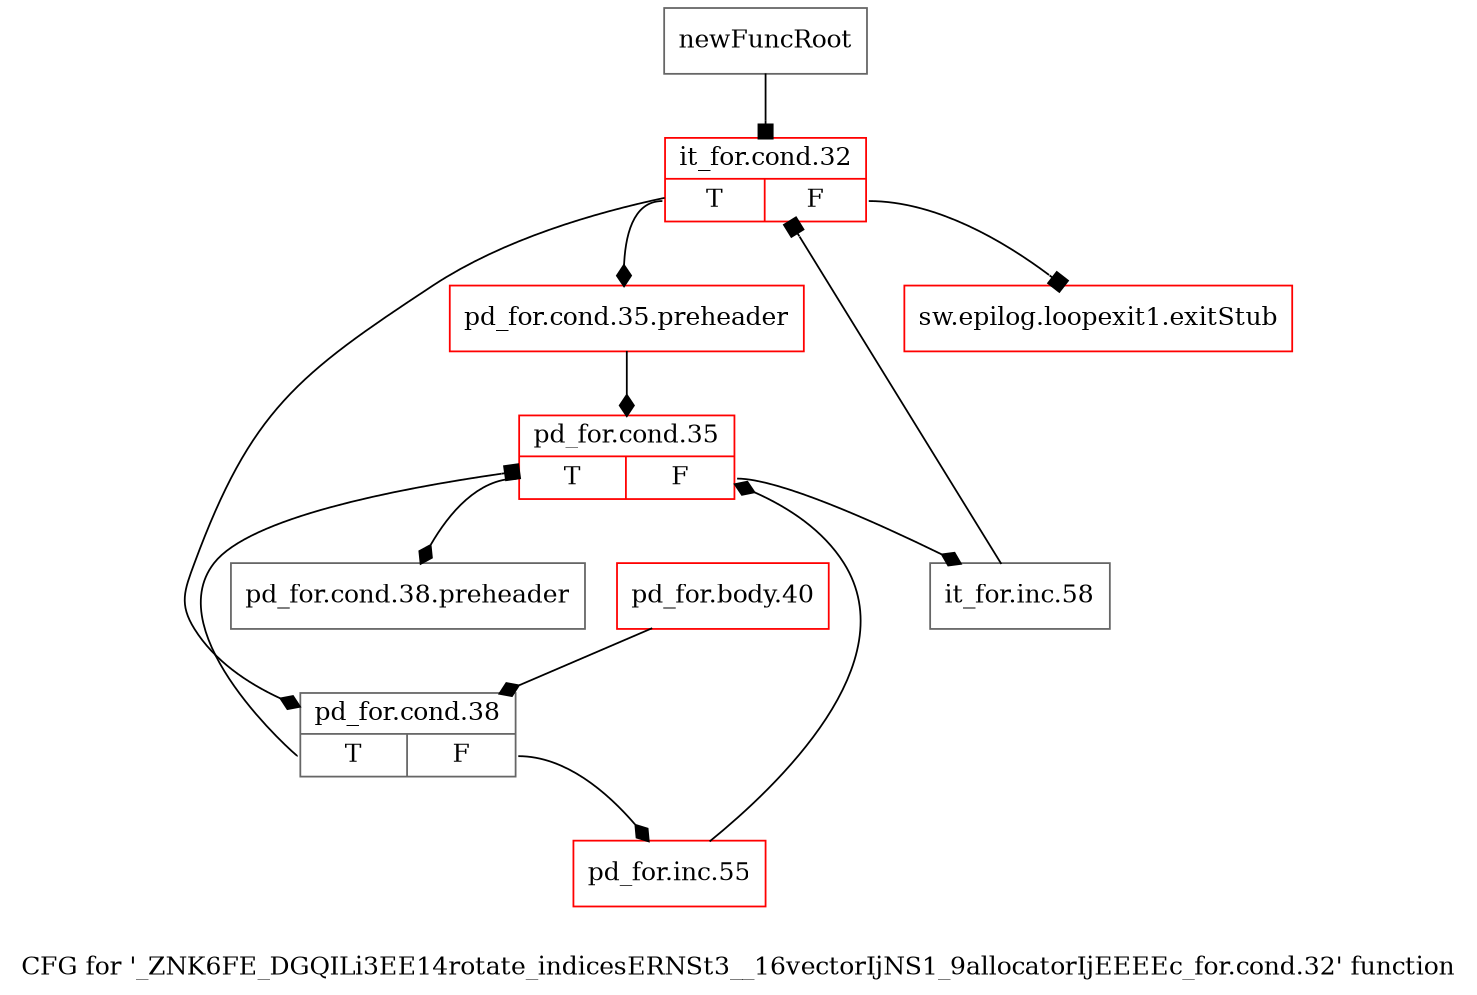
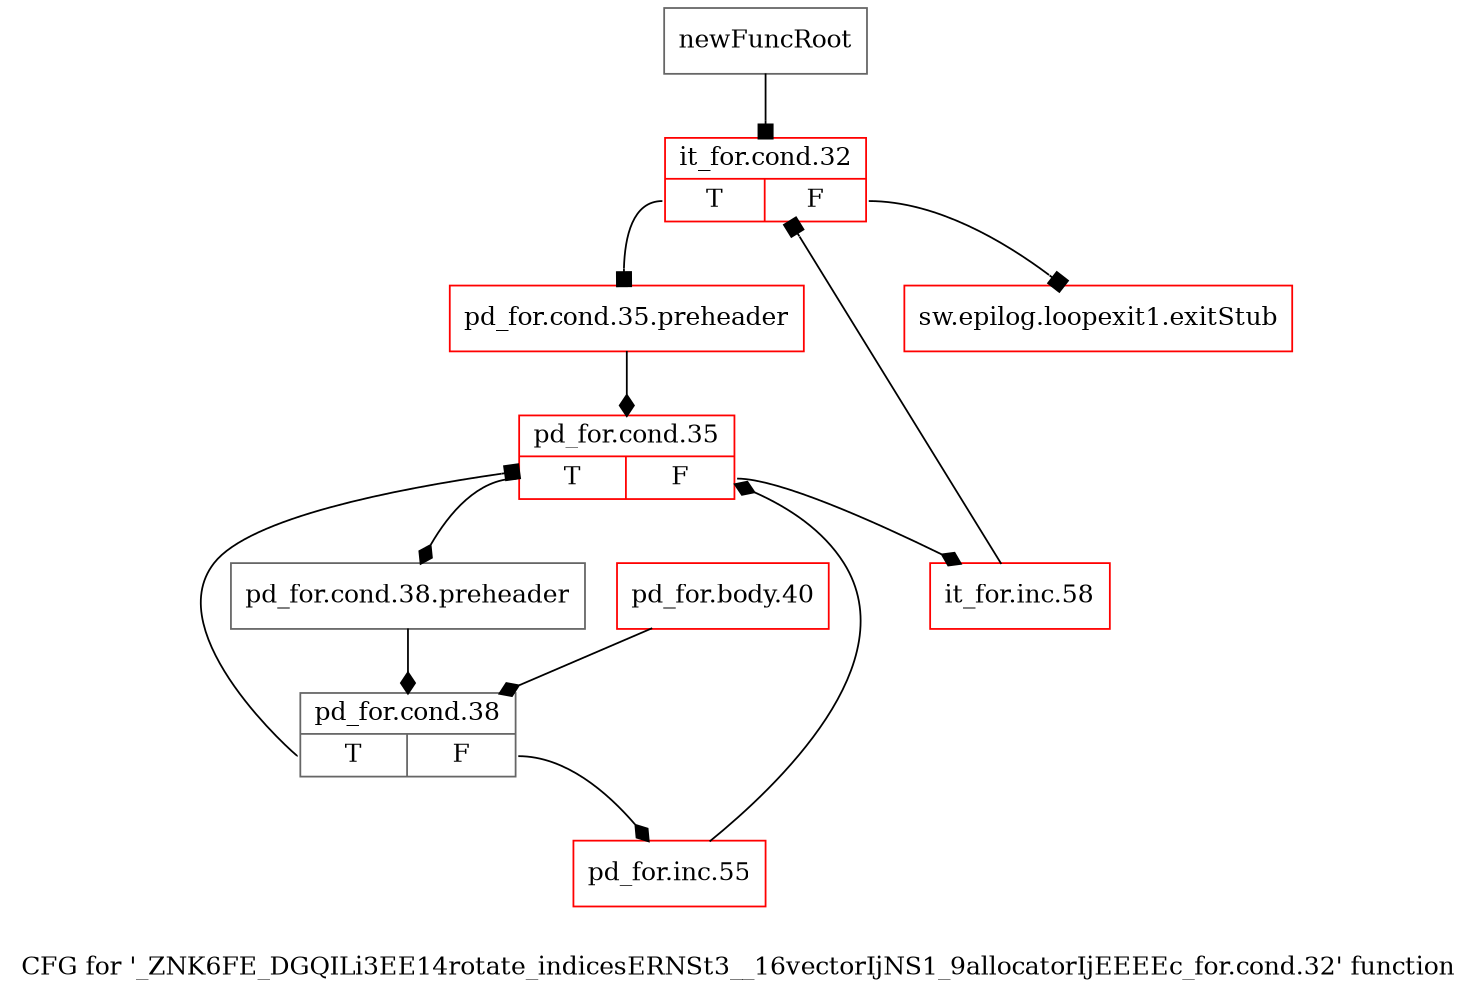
(631, 226) -> (631, 226)
(309, 376) -> (408, 650)
(1020, 596) -> (1020, 596)
